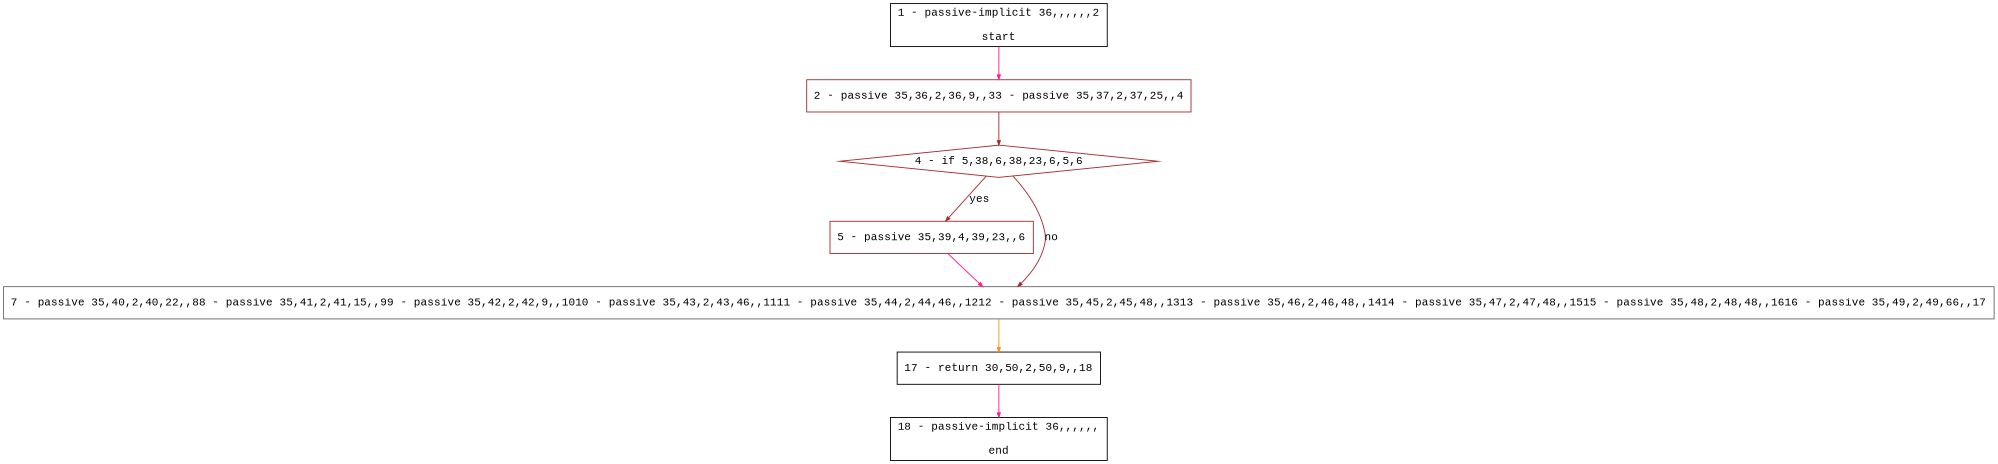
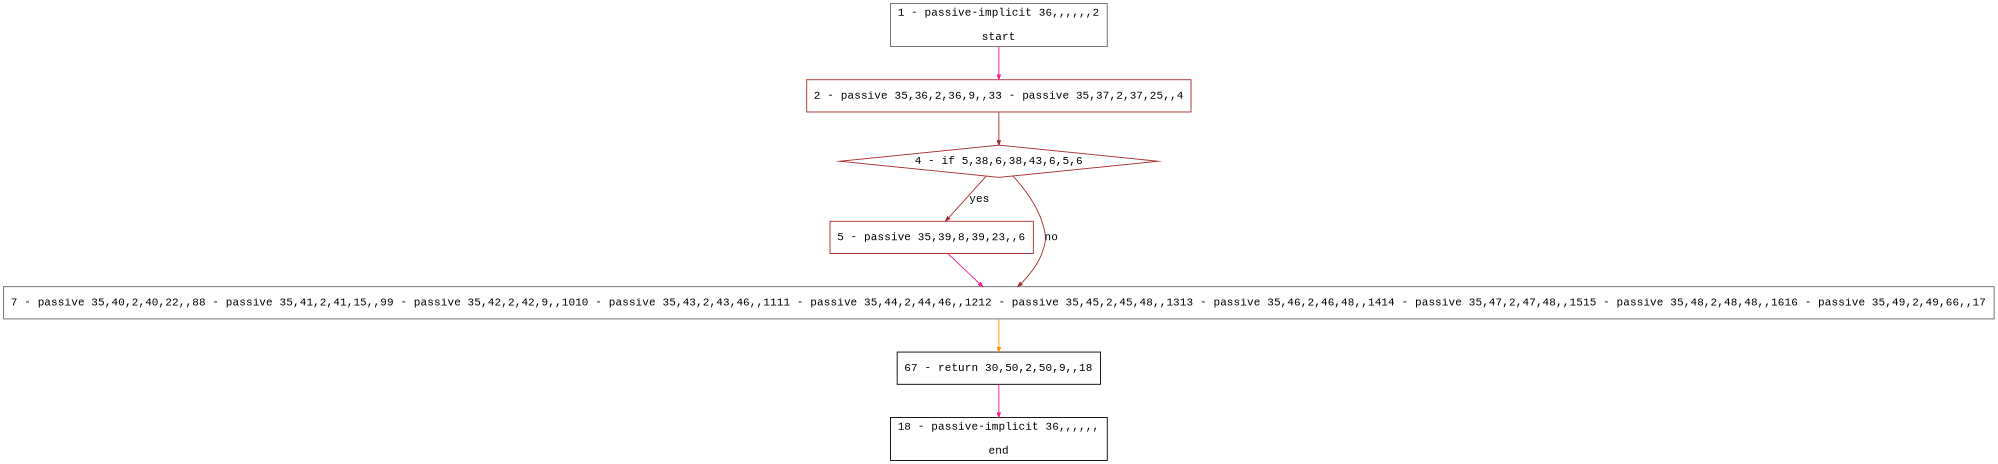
(999, 25) -> (999, 25)
(999, 161) -> (999, 161)
(932, 237) -> (932, 237)
(999, 368) -> (999, 368)
